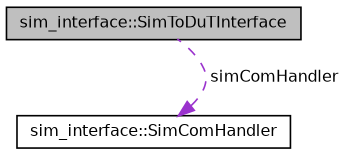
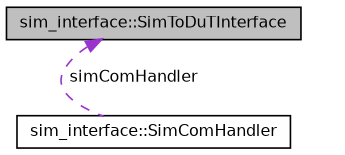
(204, 70) -> (63, 87)
